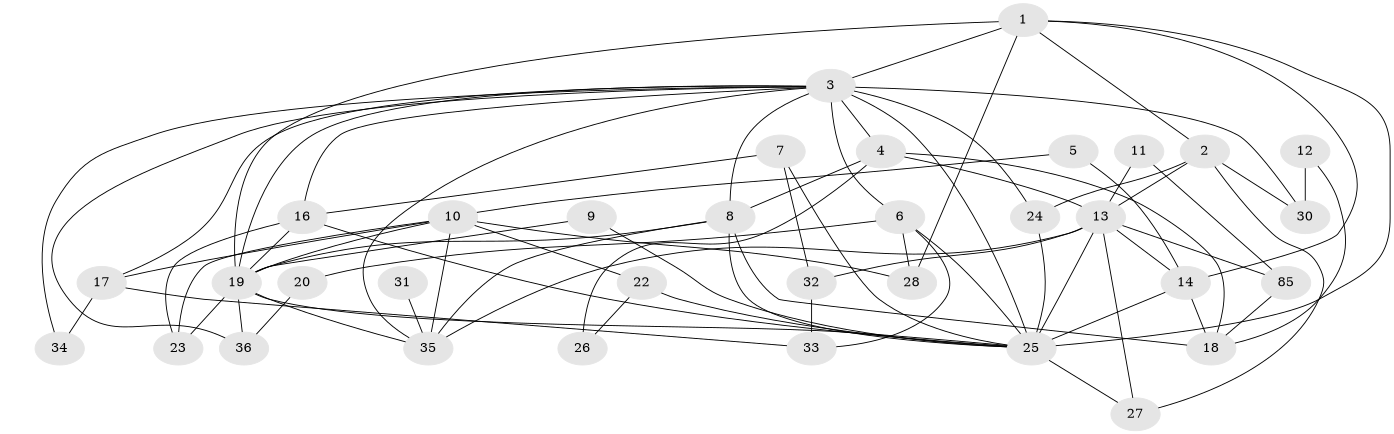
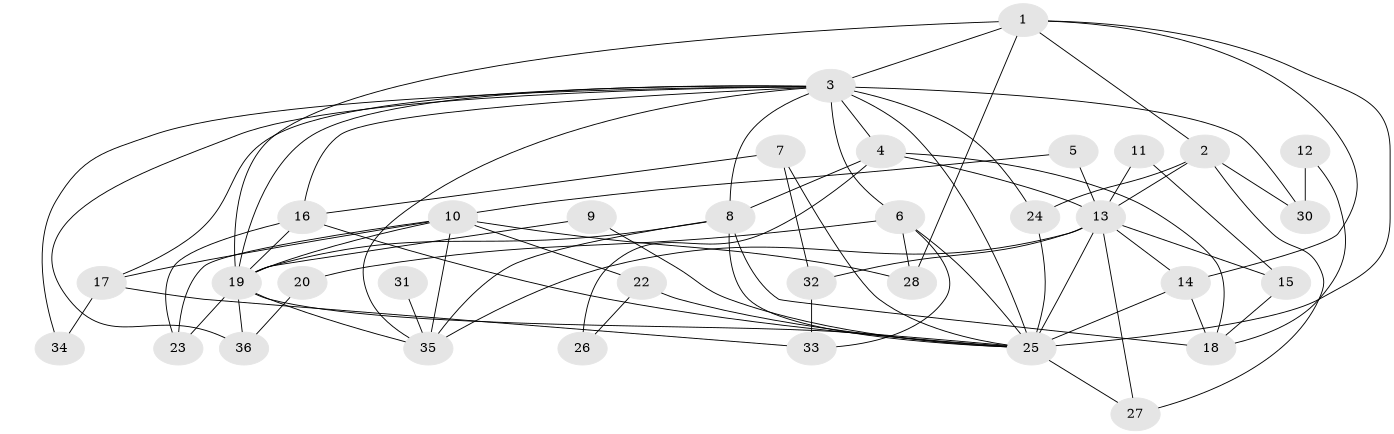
(1143, 212) -> (1084, 177)
(1286, 283) -> (1286, 283)
